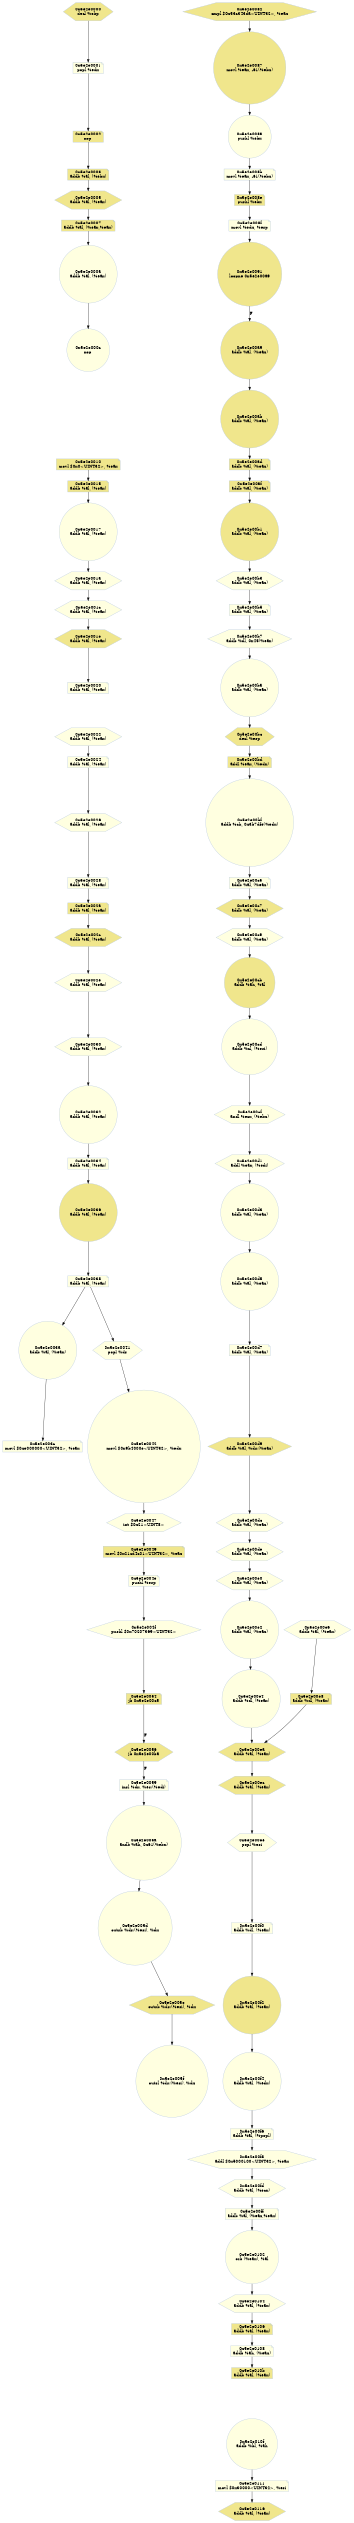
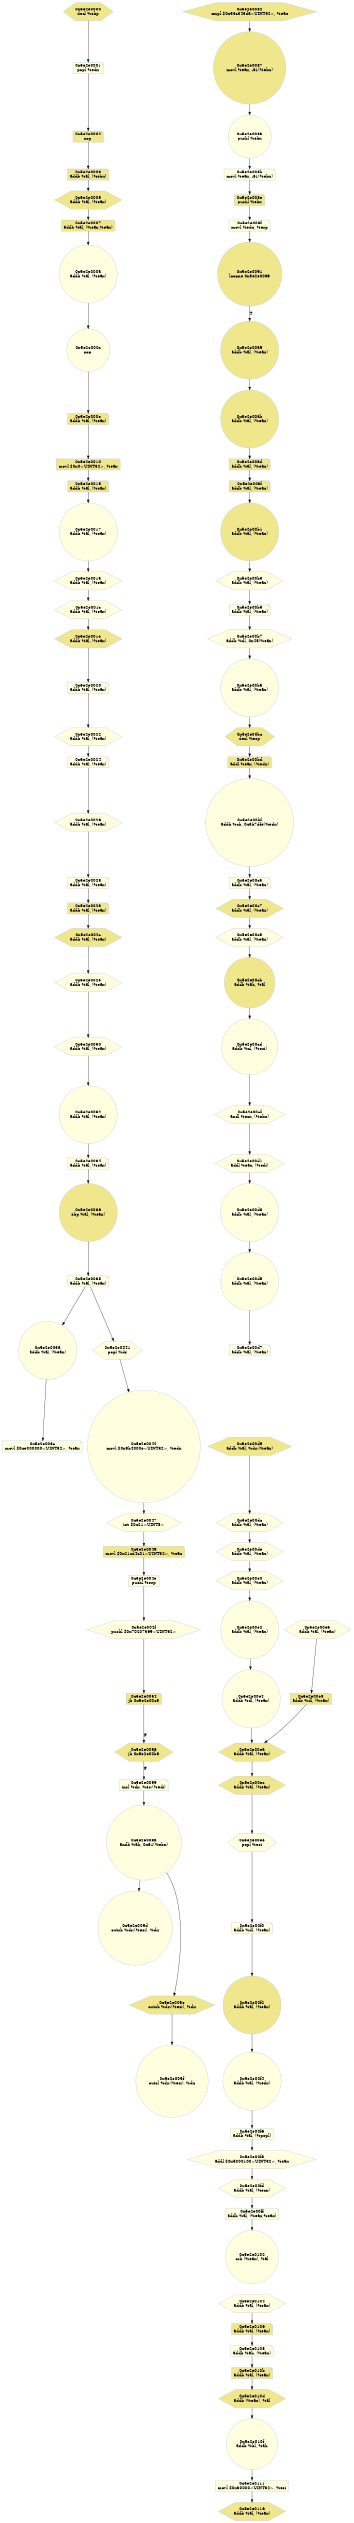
(251, 314) -> (251, 314)
none -> (88, 419)
none -> (88, 709)
(88, 1212) -> (88, 1212)
(250, 1395) -> none
(159, 1977) -> (181, 1932)
(252, 2288) -> none
none -> (252, 2399)
